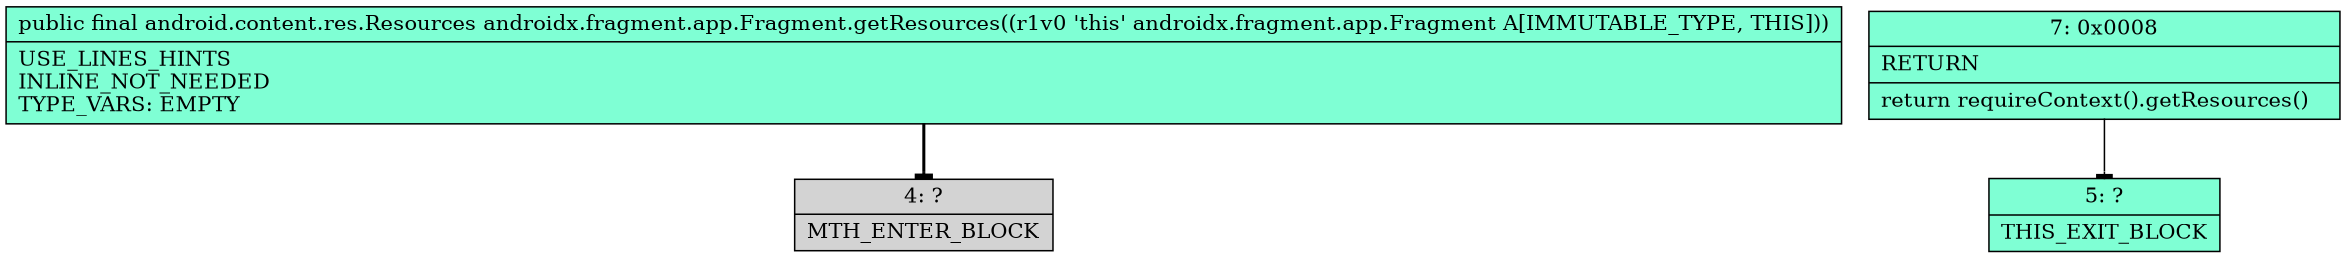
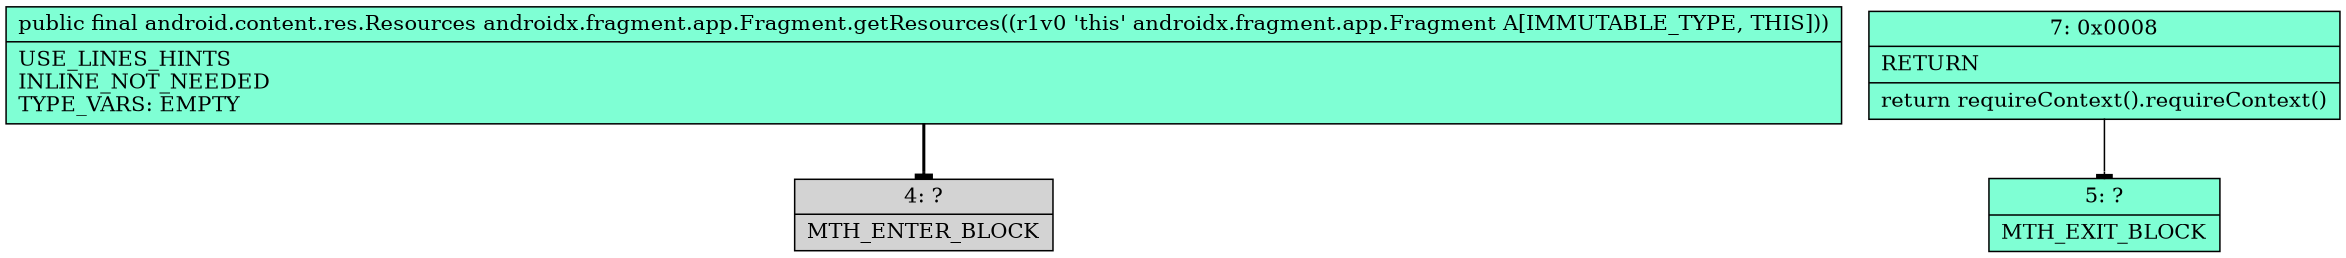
(2095, 100) -> (2104, 100)
(2104, 232) -> (2104, 232)
